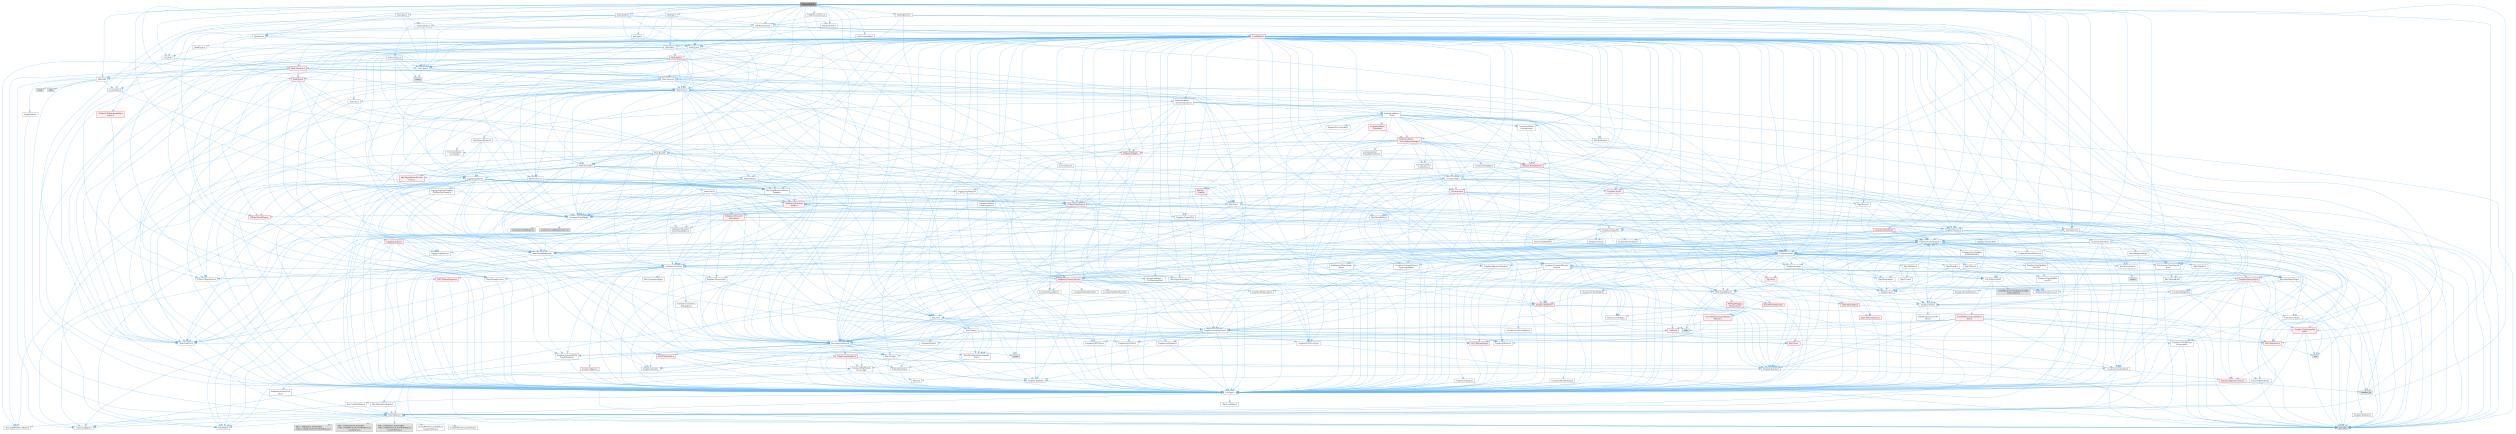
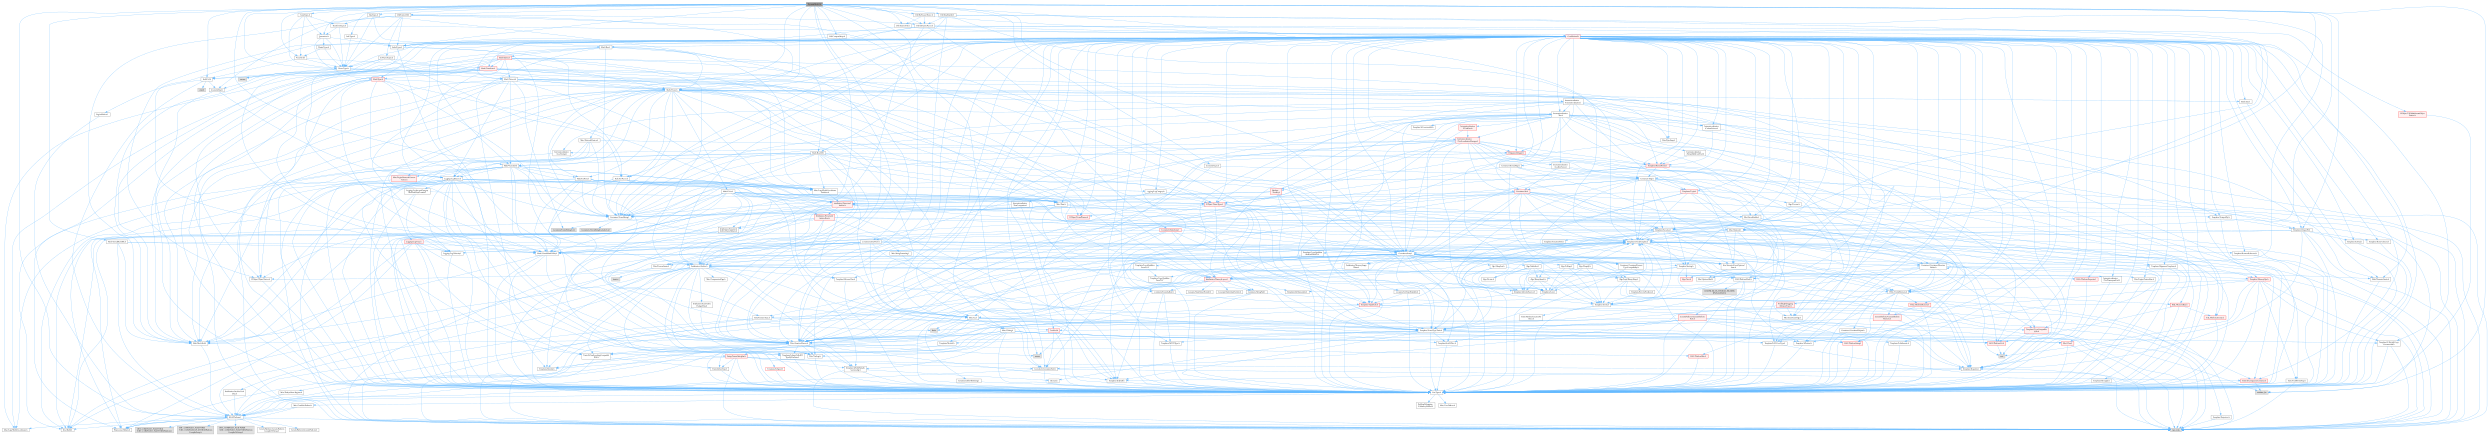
(51, 90) -> none
(470, 112) -> (535, 157)
none -> (1426, 405)
